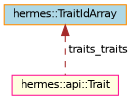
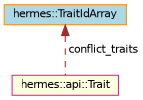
(97, 50) -> (102, 50)
